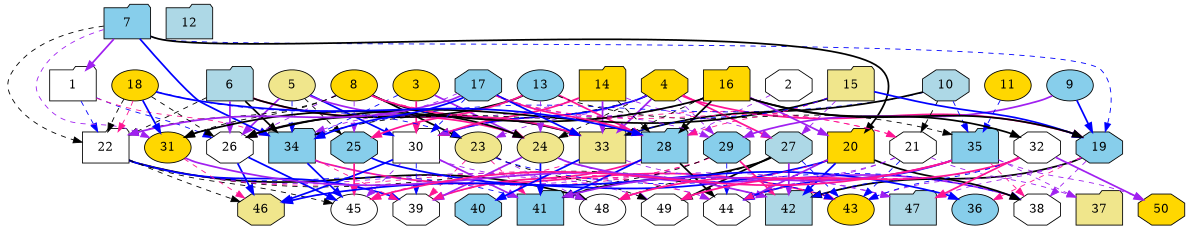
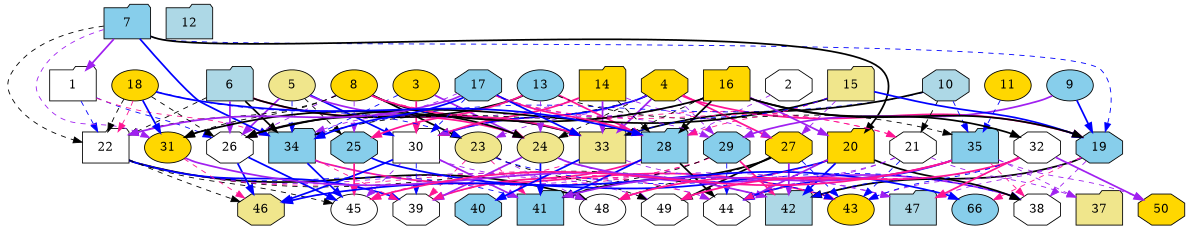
(789, 147) -> (789, 147)
(975, 210) -> (975, 210)
